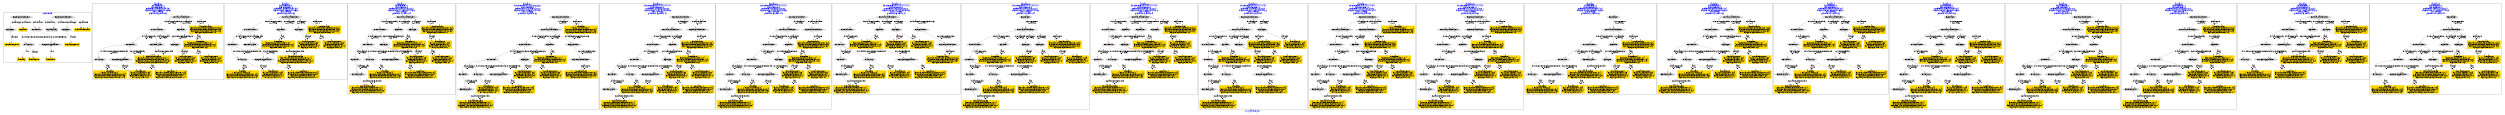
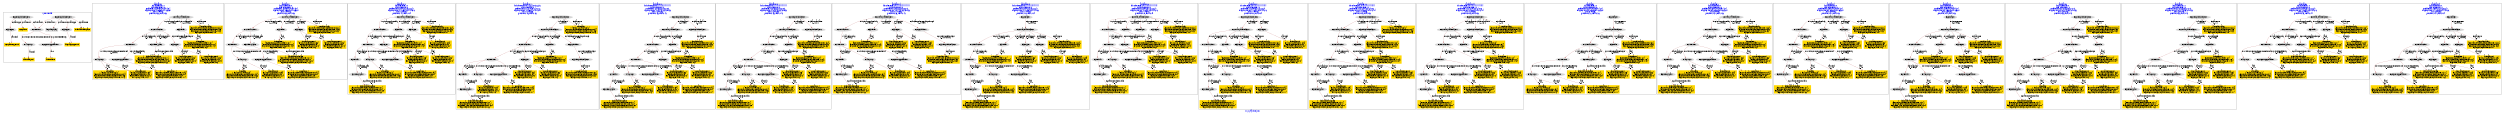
(21, 60) -> none
